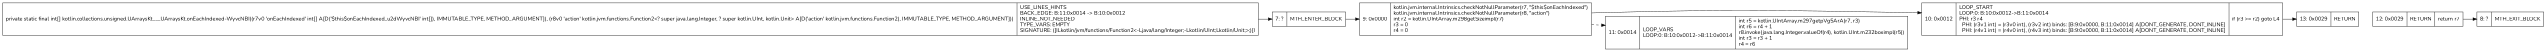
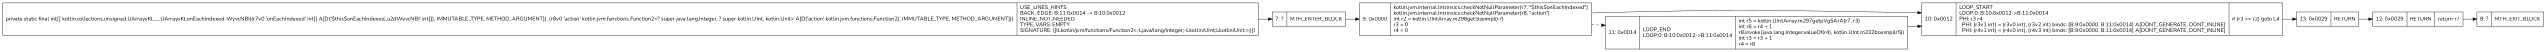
none -> (2364, 19)
none -> (1913, 27)
(1658, 30) -> (1657, 30)
